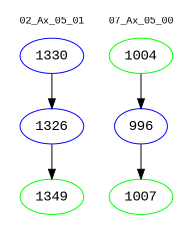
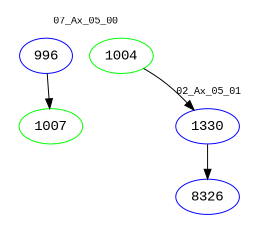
(141, 86) -> (175, 91)
(52, 126) -> (208, 197)
(52, 197) -> none
